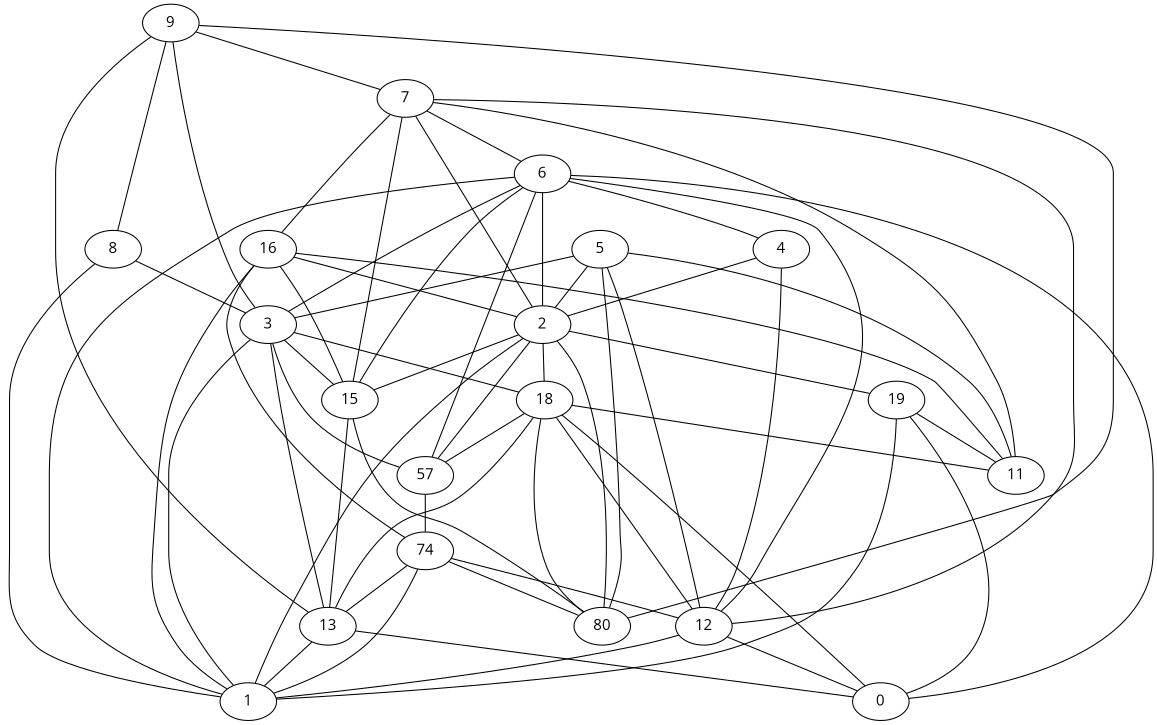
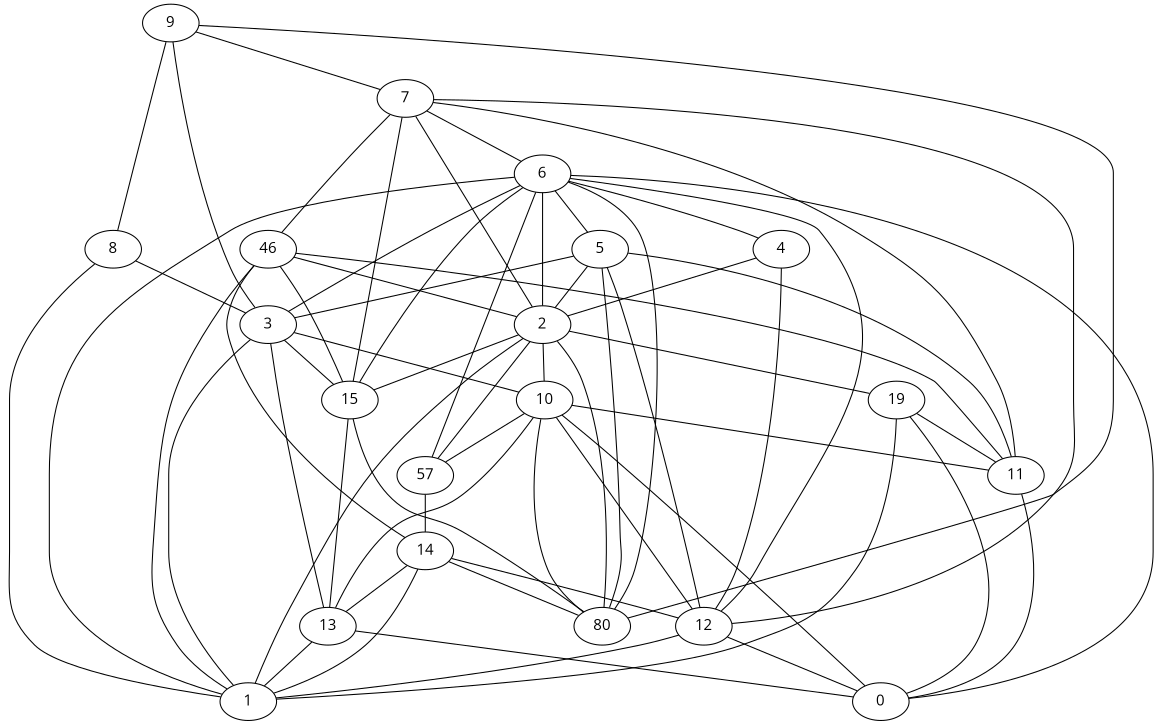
none -> (571, 212)
(268, 249) -> (268, 249)
(72, 334) -> none
none -> (657, 379)
(545, 400) -> (545, 400)
(318, 424) -> none
(425, 551) -> (425, 551)
none -> (1023, 630)
